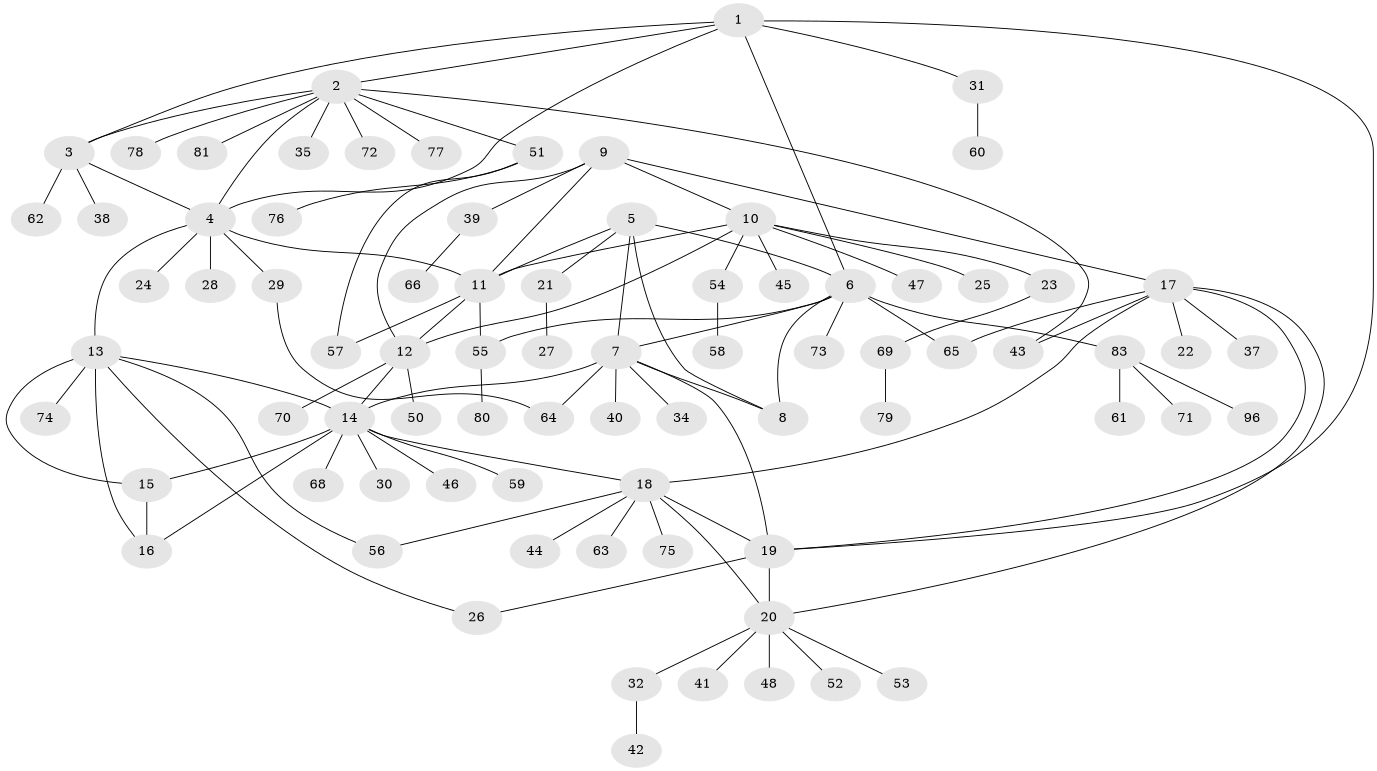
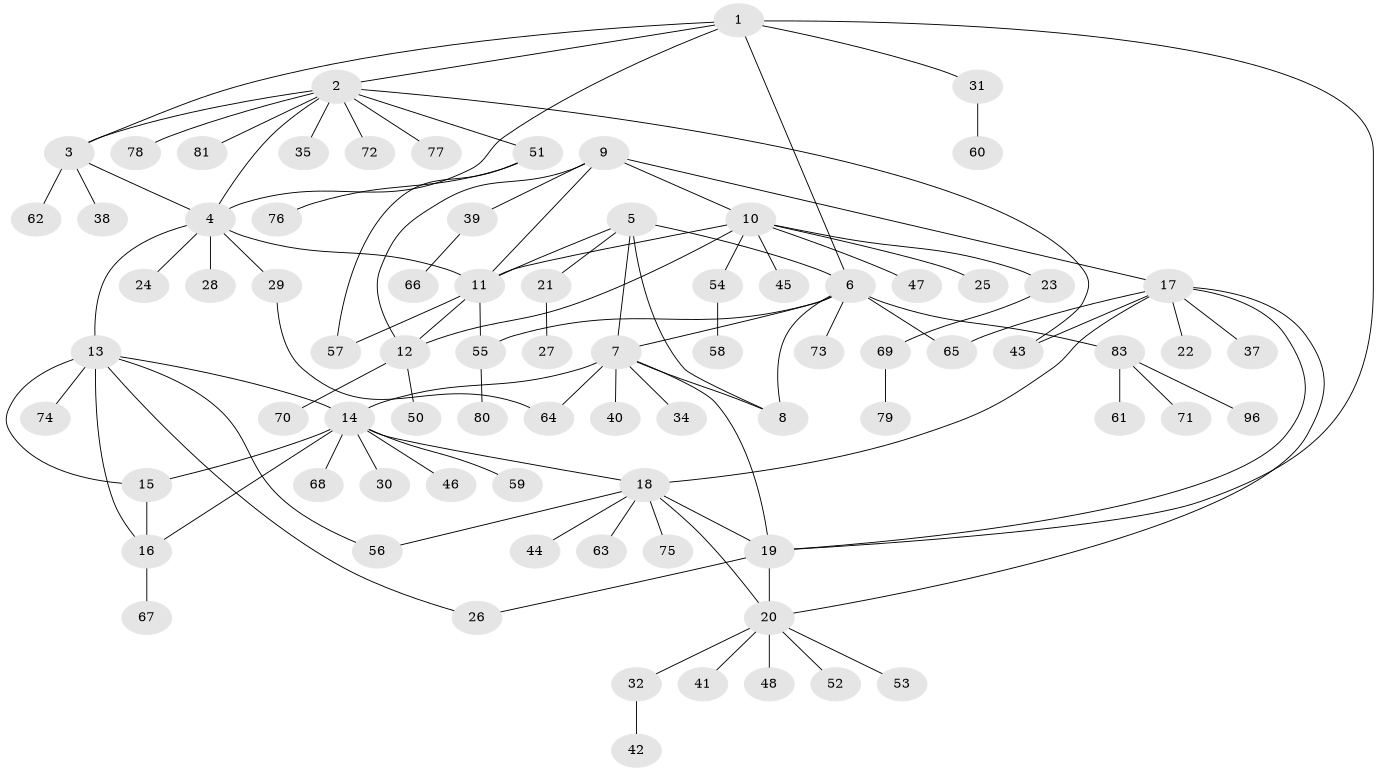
(377, 386) -> none
none -> (147, 618)
